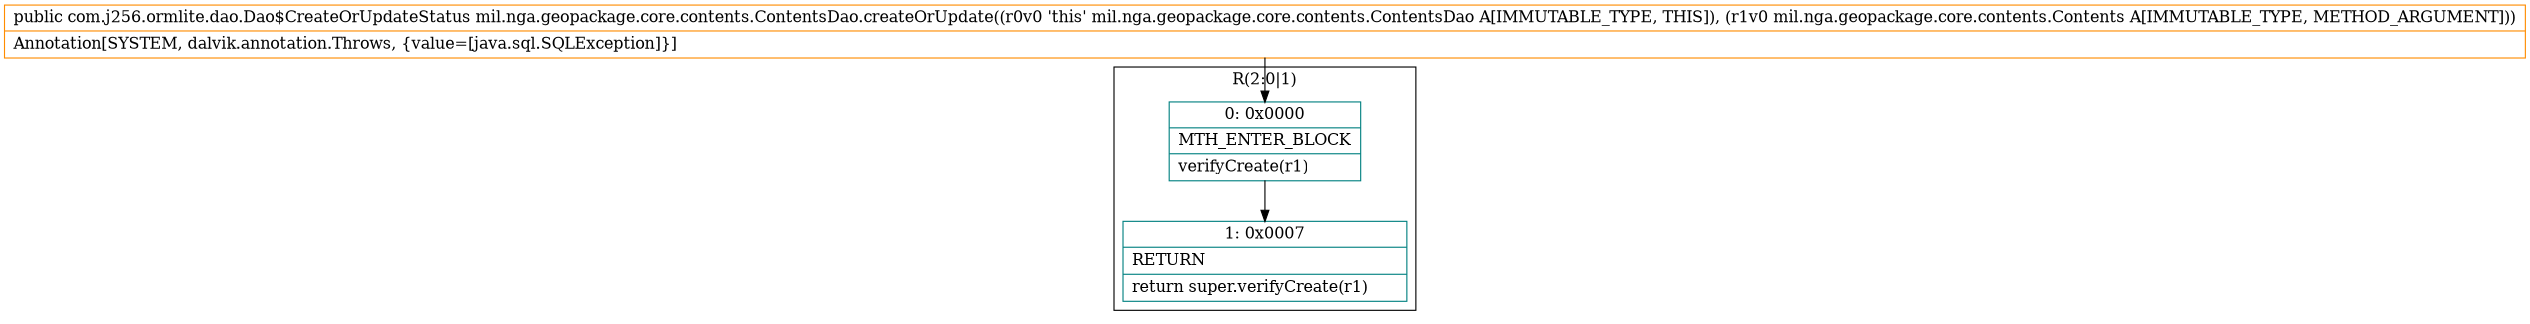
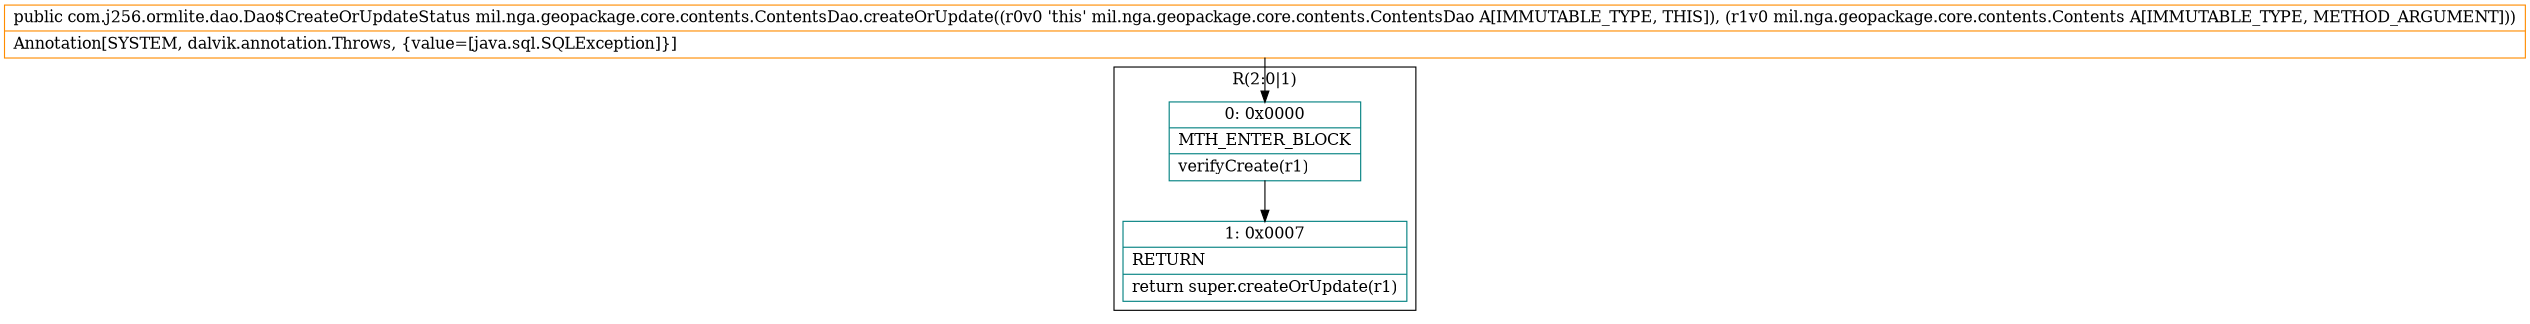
(1250, 287) -> (1265, 287)
